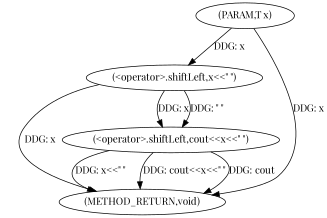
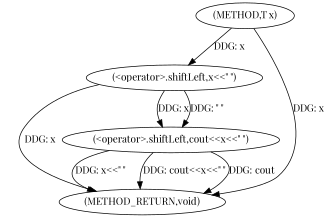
(245, 16) -> (245, 16)
